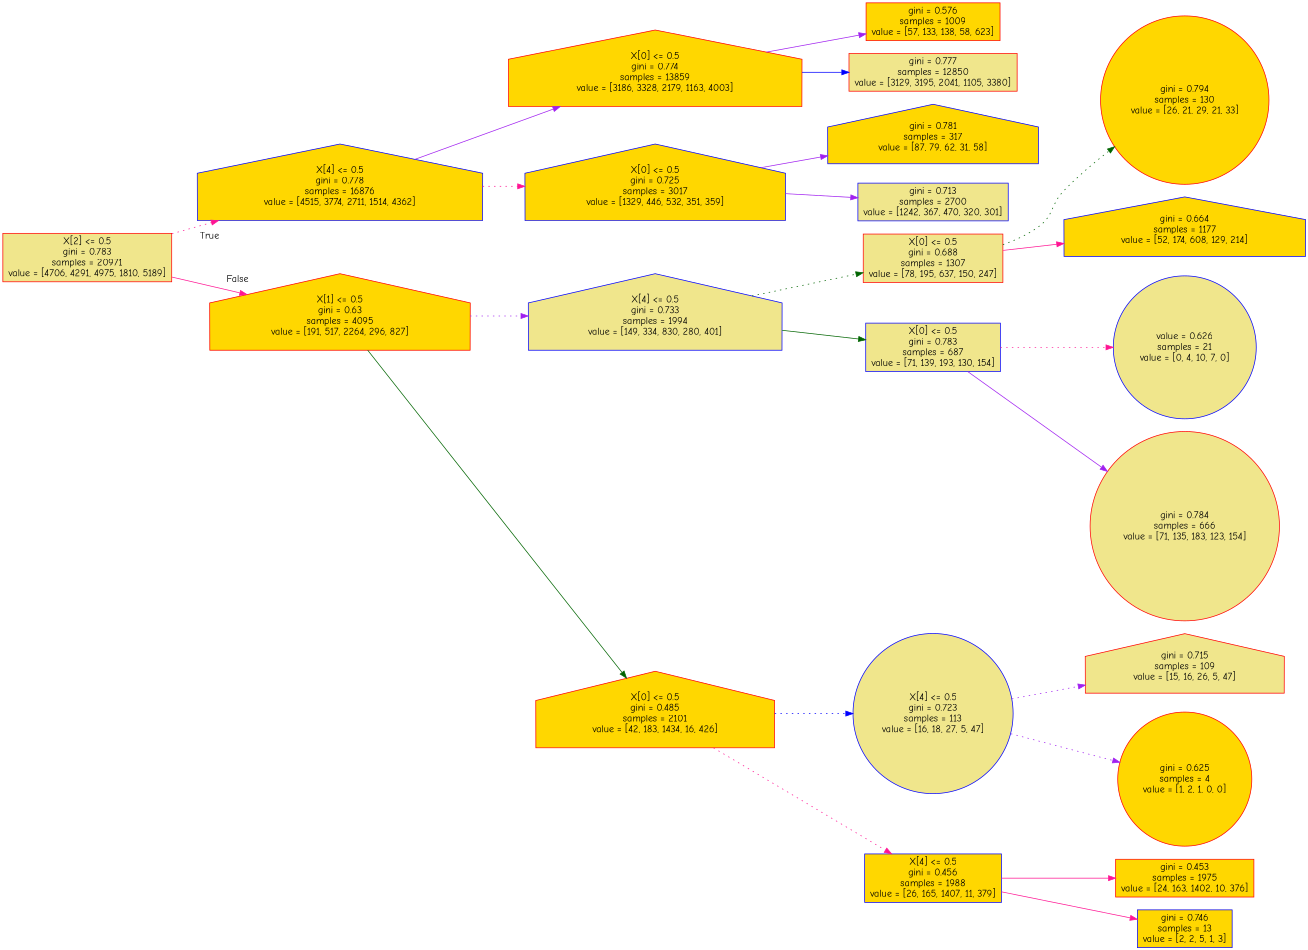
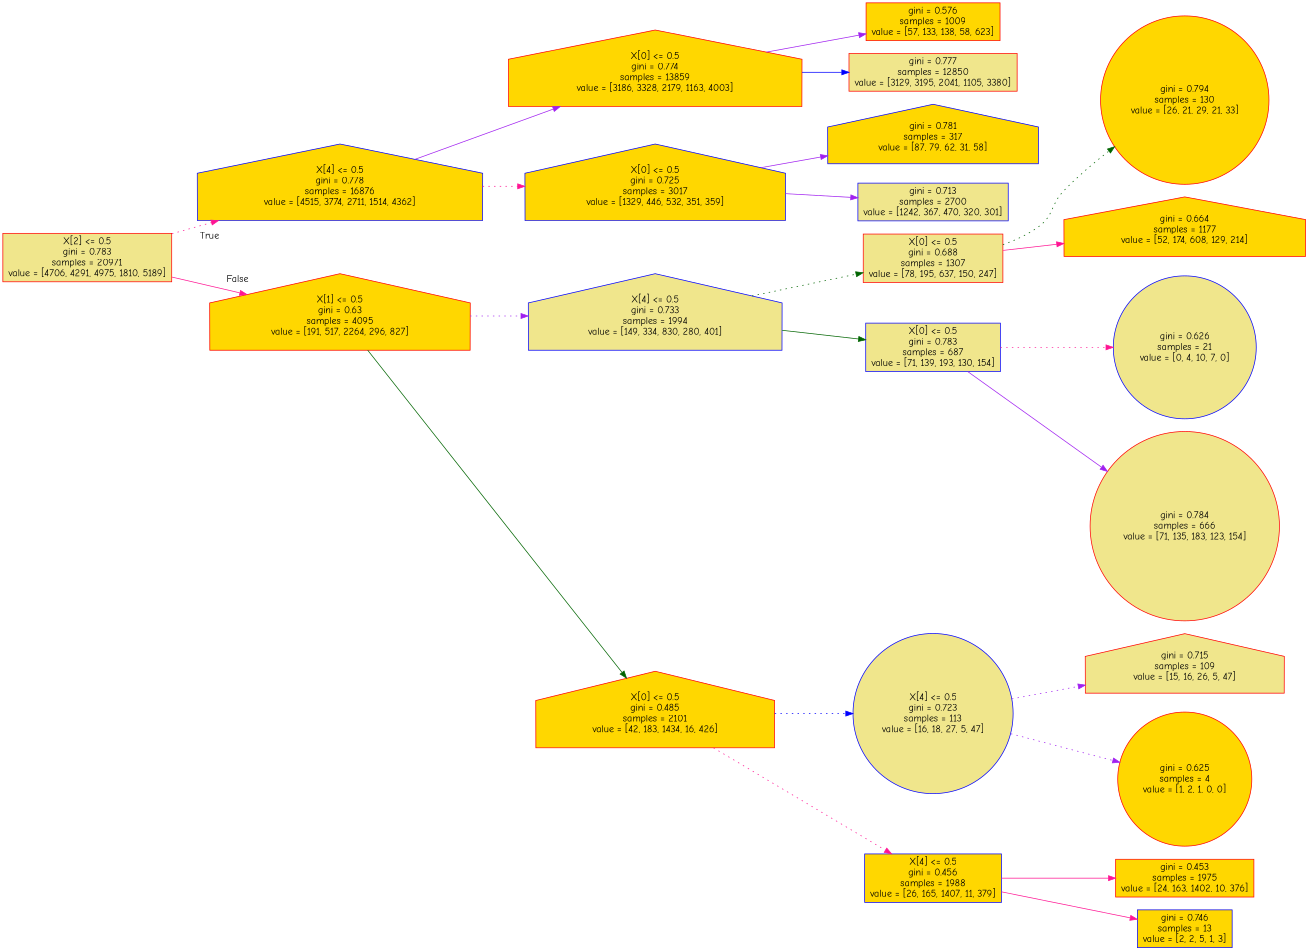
(1185, 230) -> (1185, 230)
(1185, 347) -> (1185, 347)
